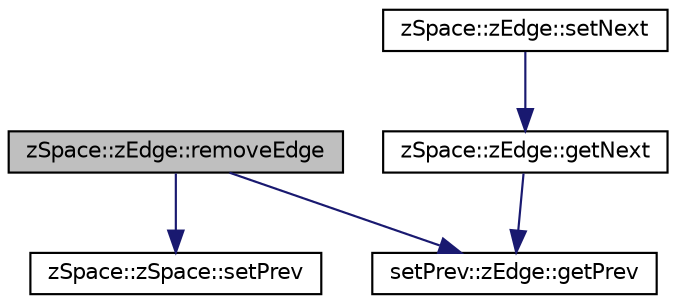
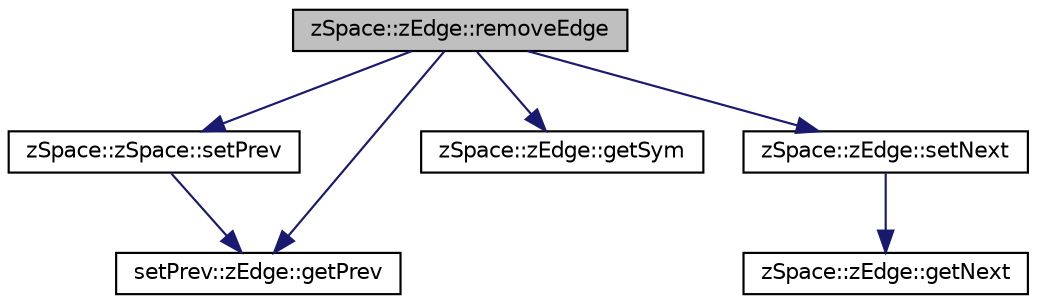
none -> (662, 88)
none -> (562, 152)
(521, 202) -> (199, 205)
